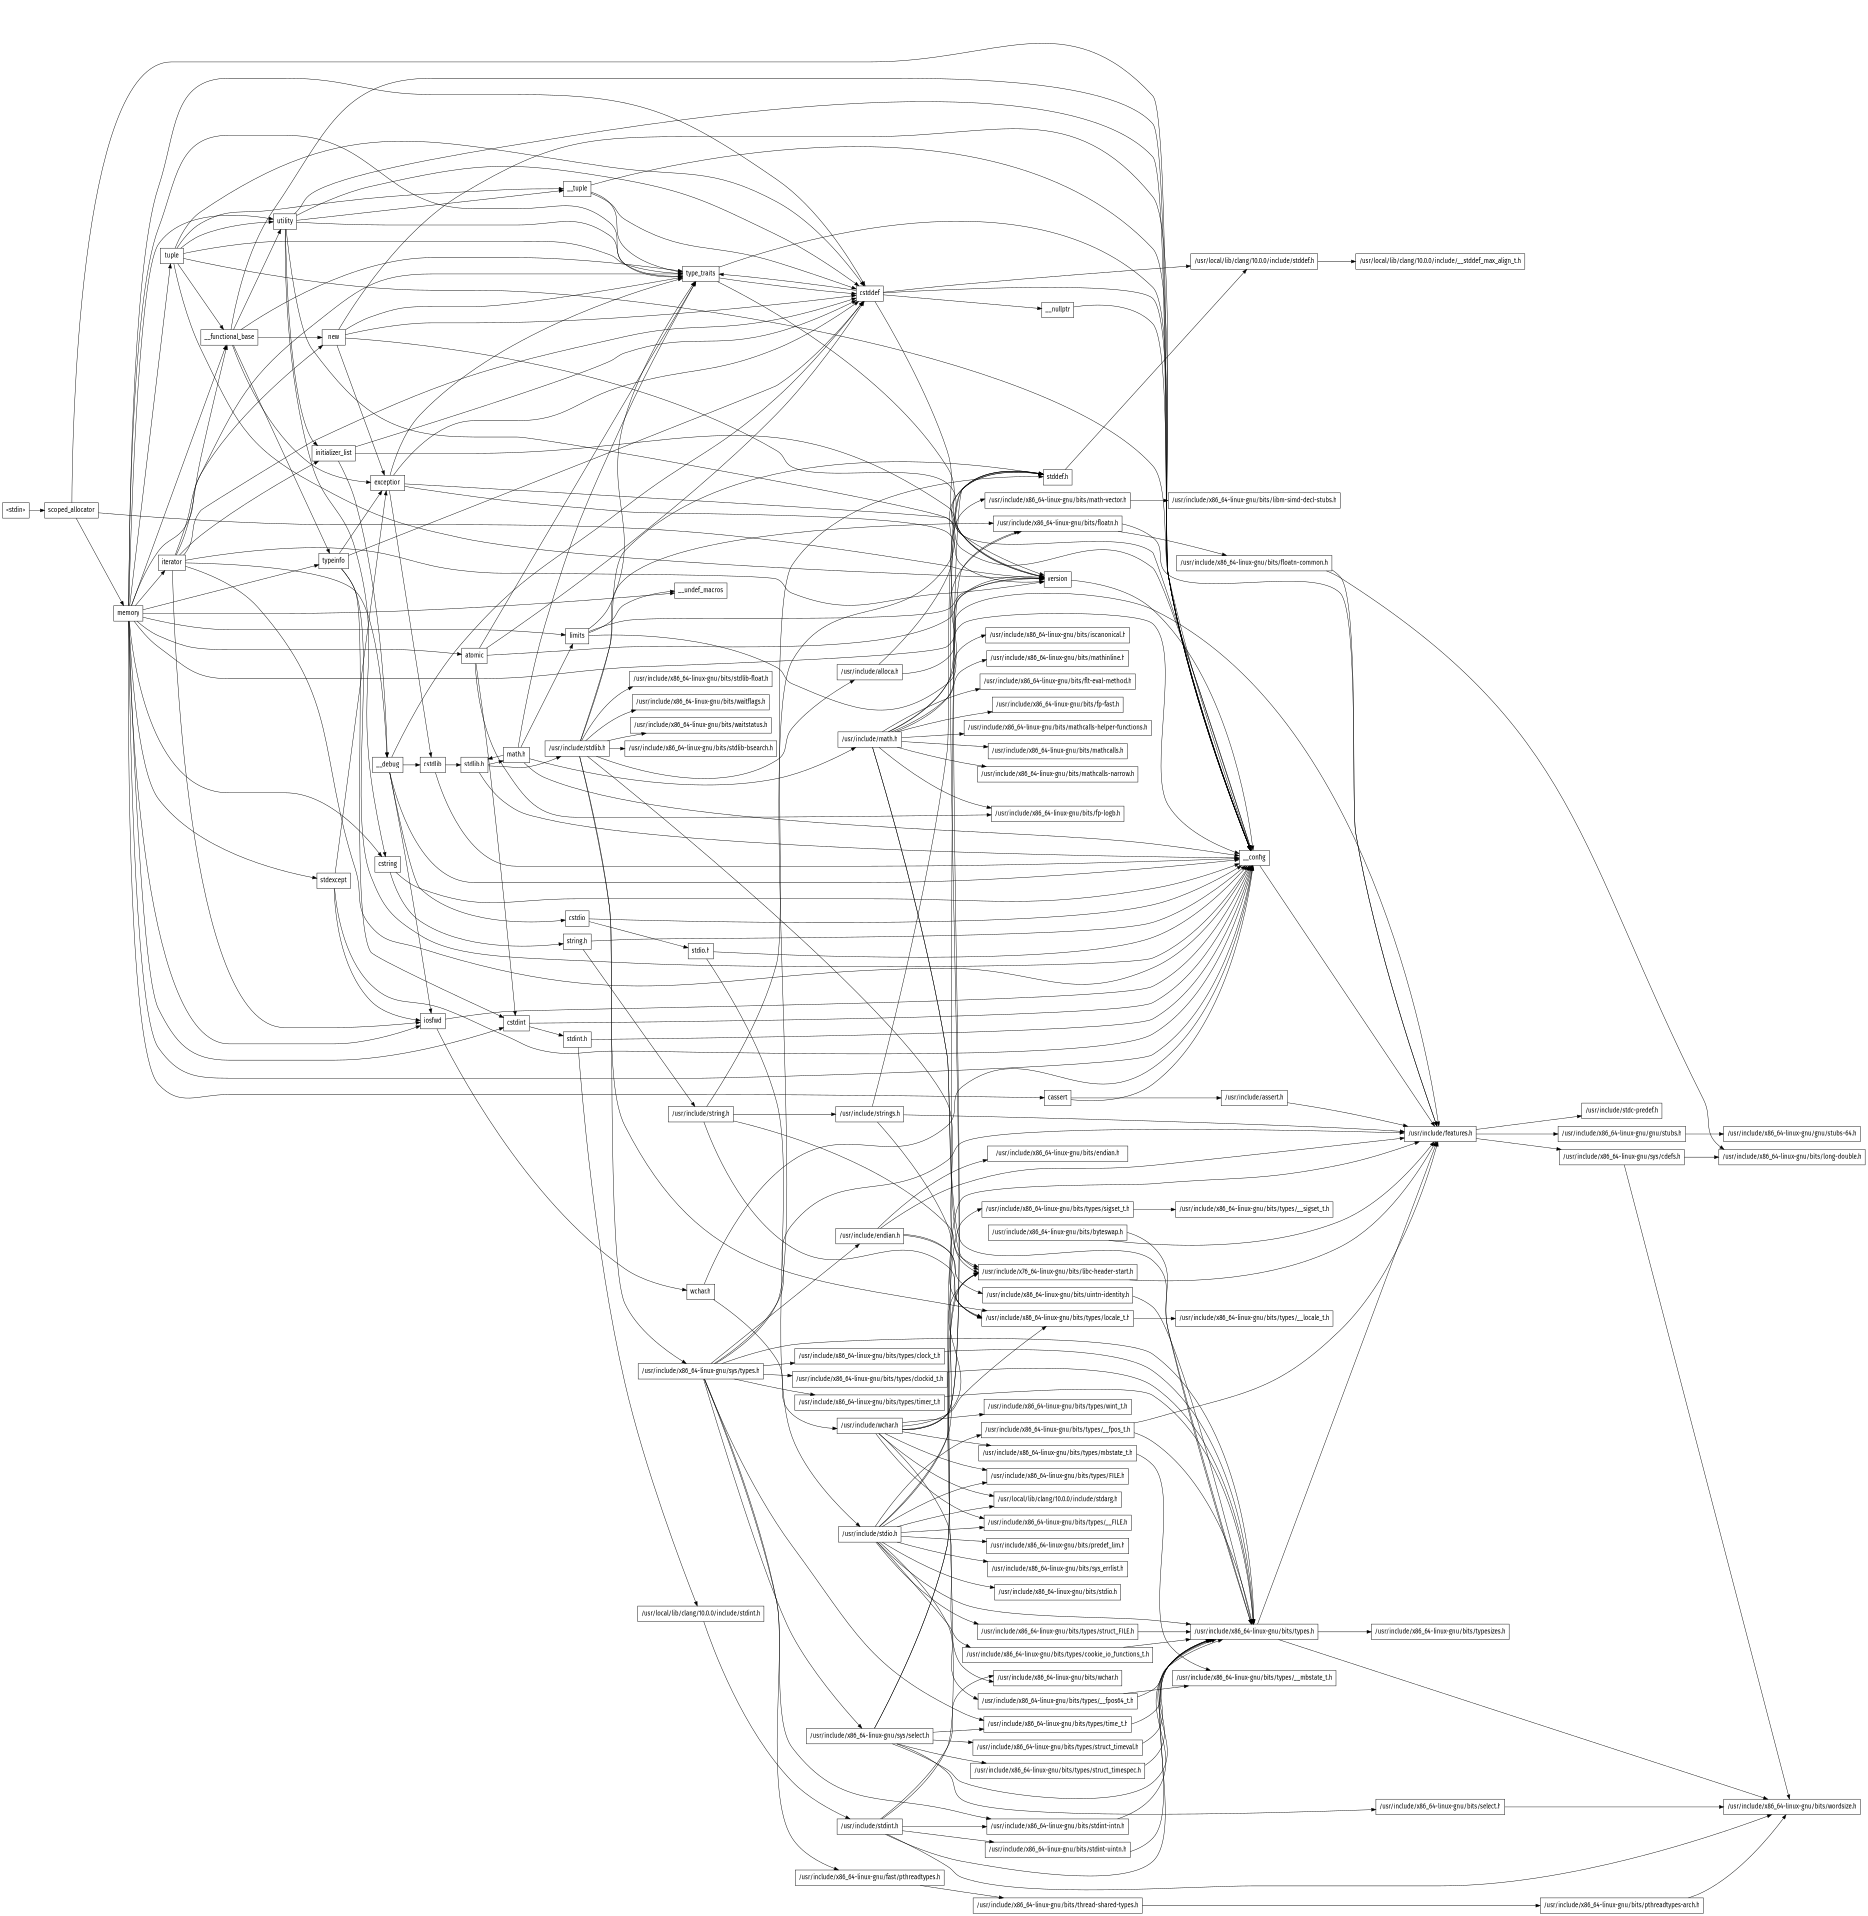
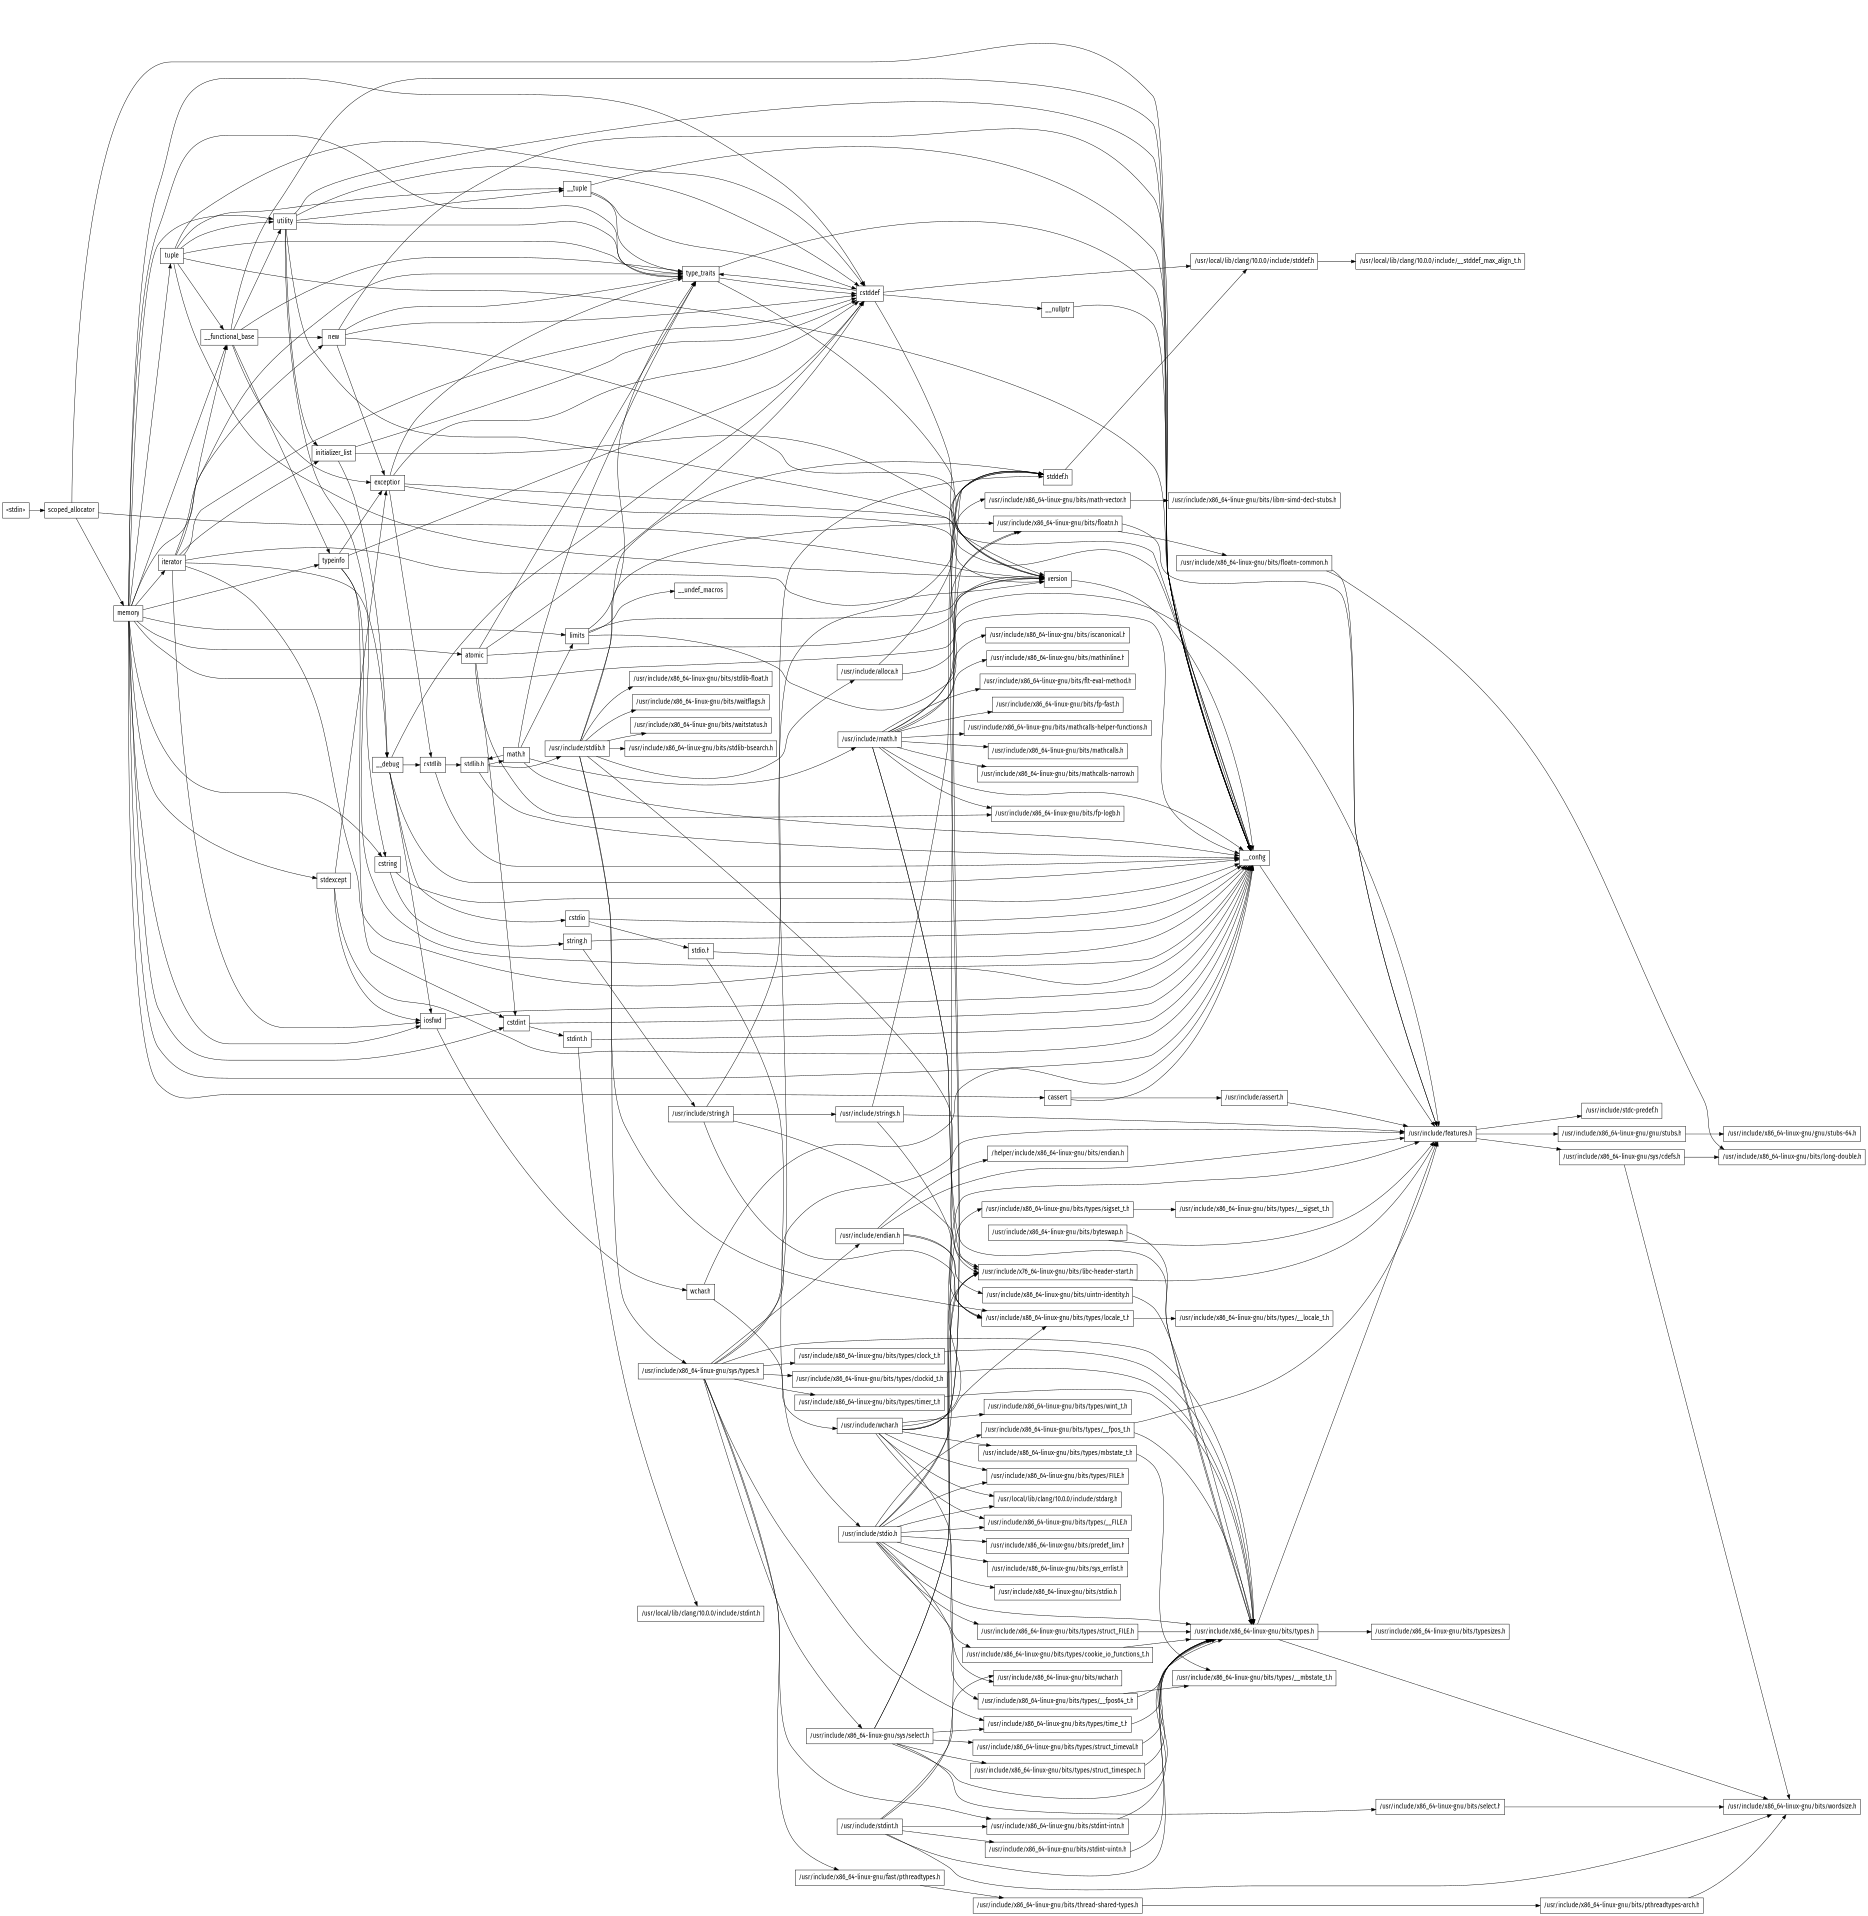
(1152, 298) -> (1062, 793)
(394, 611) -> none
(1058, 1154) -> (1058, 1154)
(756, 1734) -> none
